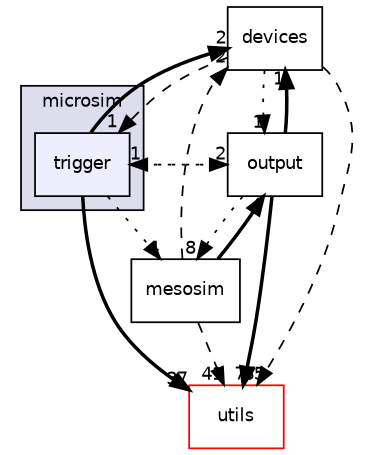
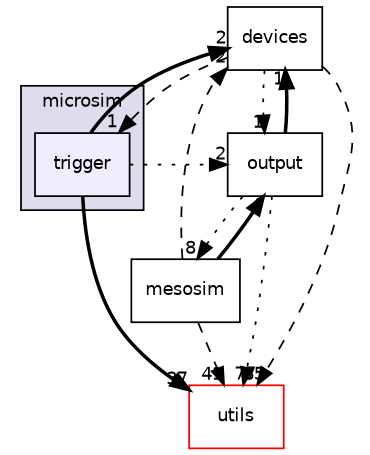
(187, 165) -> none
(128, 221) -> none
(262, 282) -> (262, 282)
